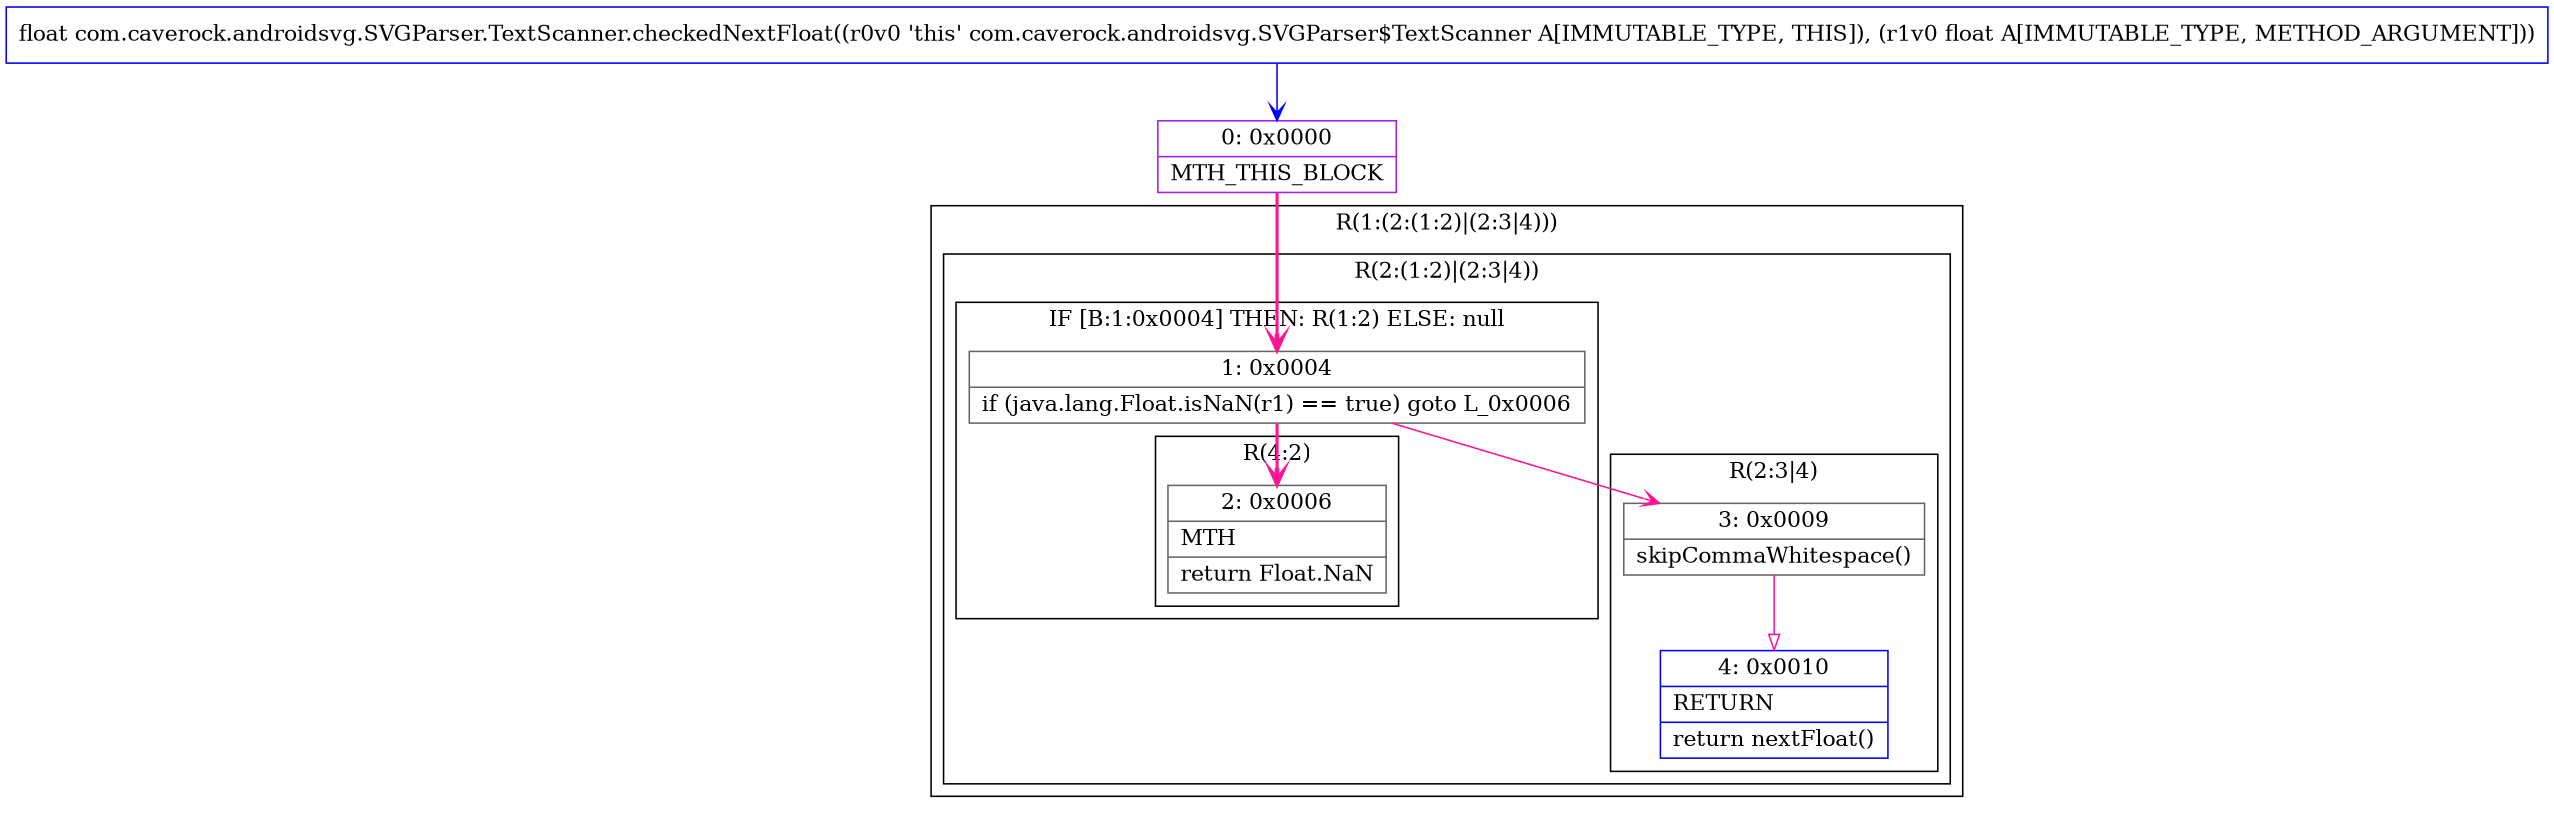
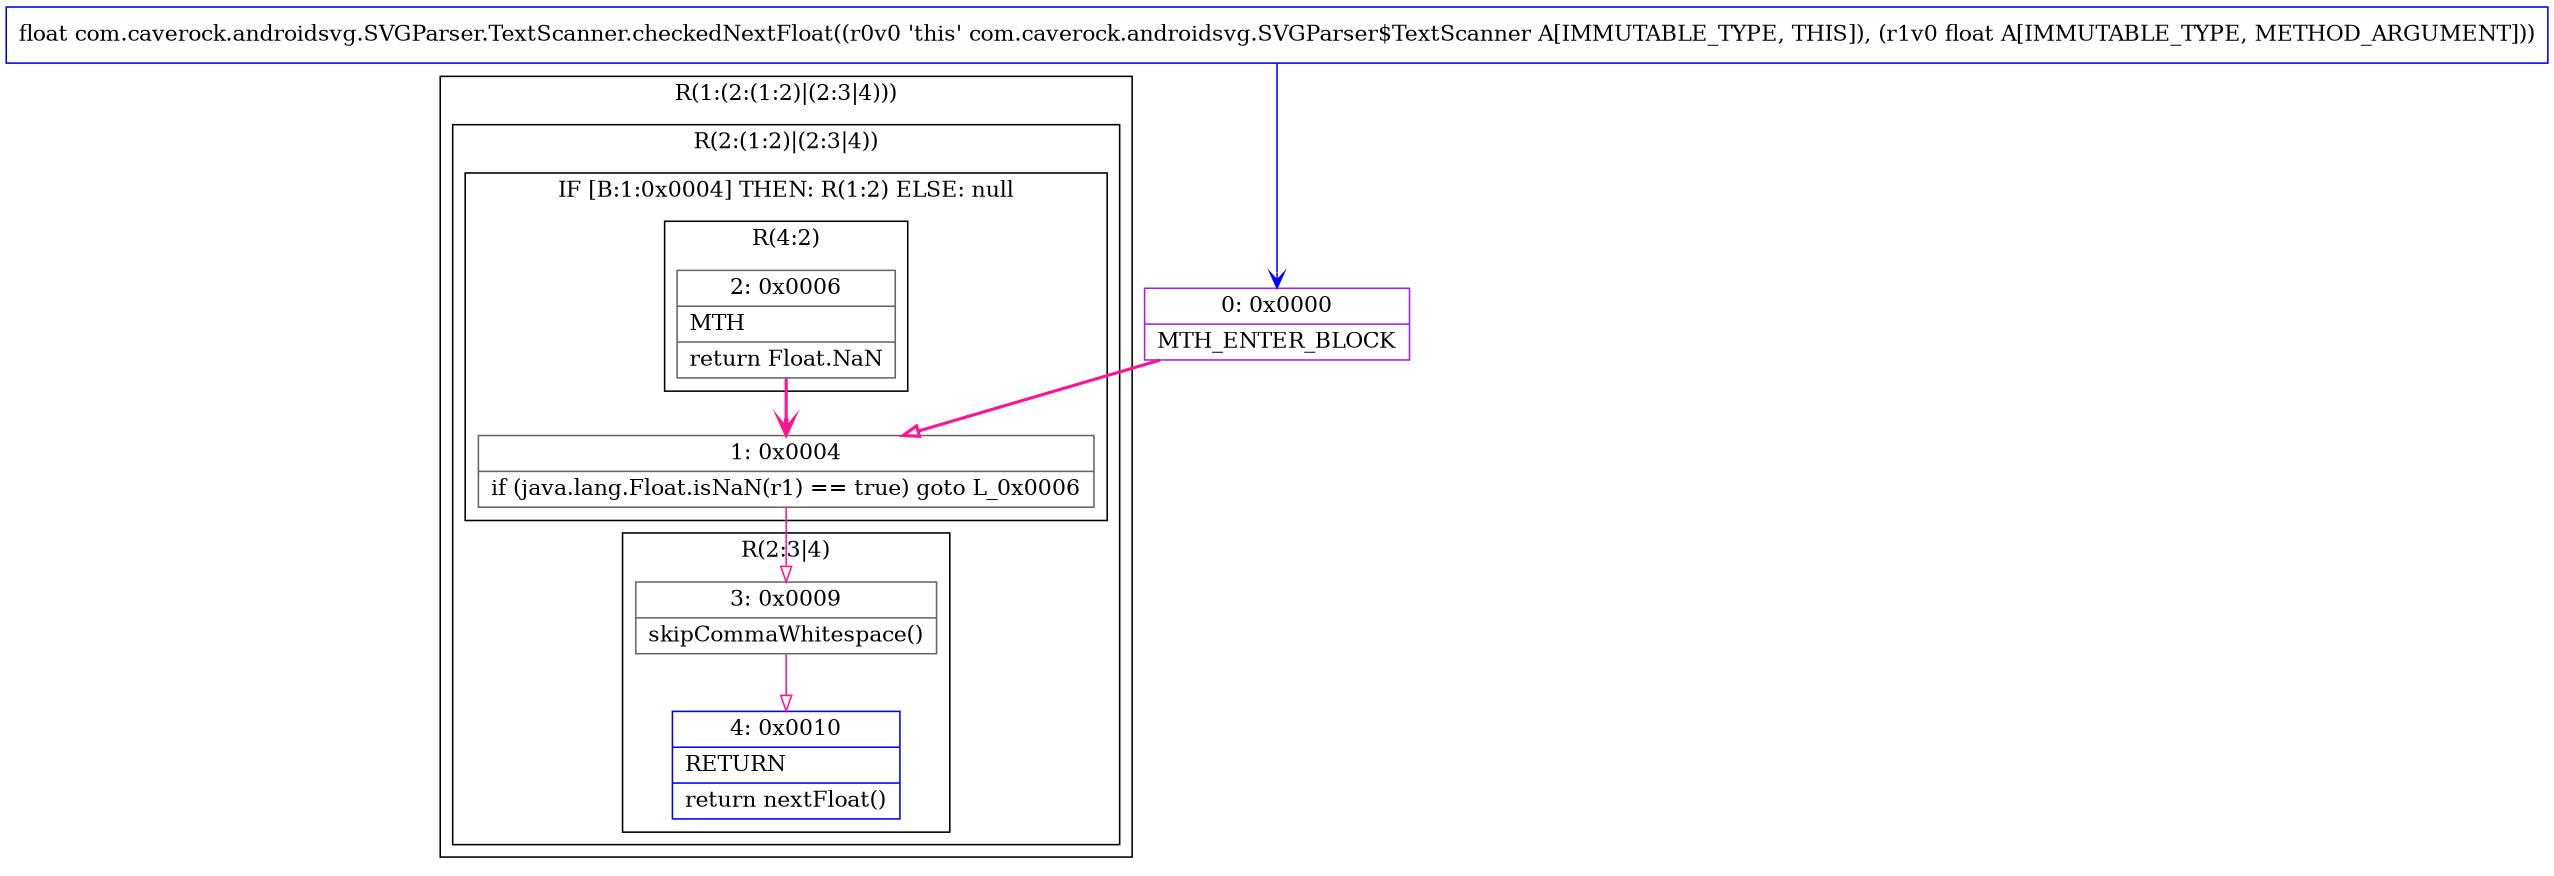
(1277, 174) -> (1277, 341)
(1277, 264) -> (1039, 396)
(1277, 446) -> (786, 401)
(1518, 461) -> (786, 543)
